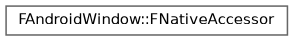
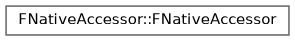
(147, 21) -> (148, 21)
